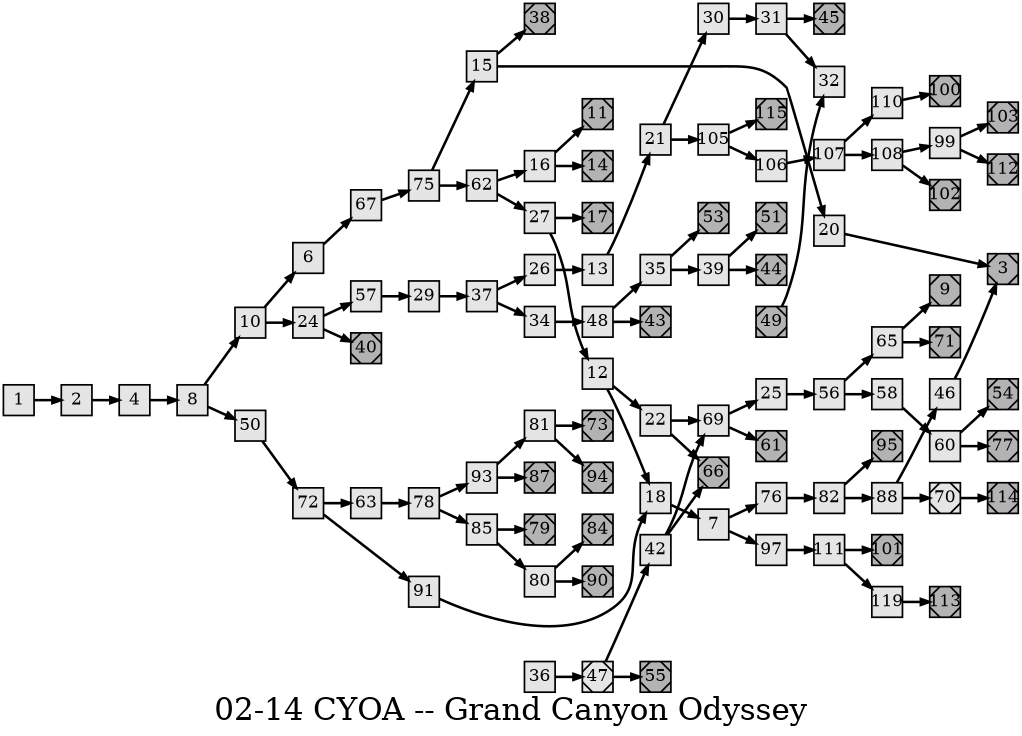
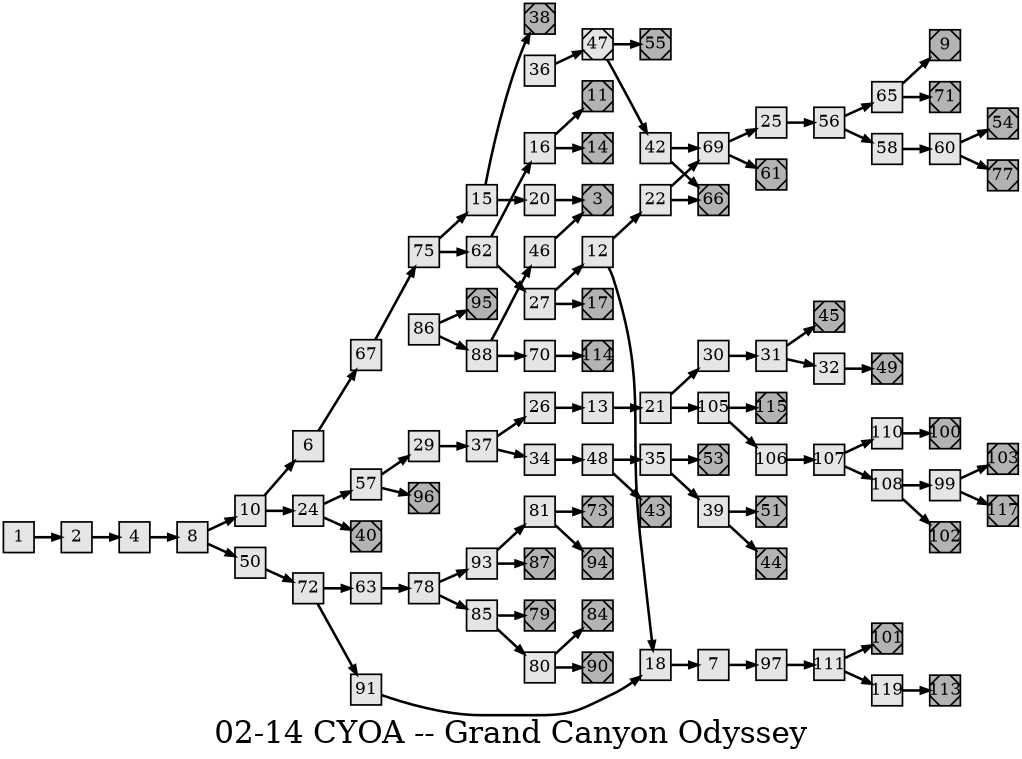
(1003, 169) -> (1003, 511)
(803, 206) -> (854, 369)
none -> (424, 498)
(771, 498) -> none
(829, 498) -> (424, 329)
(945, 498) -> (540, 356)
